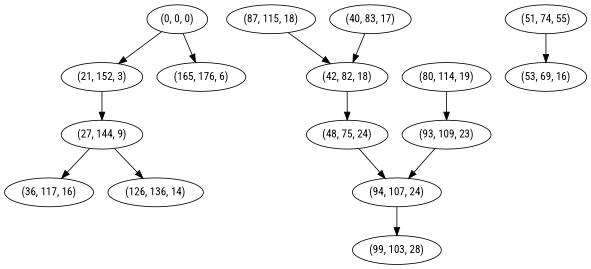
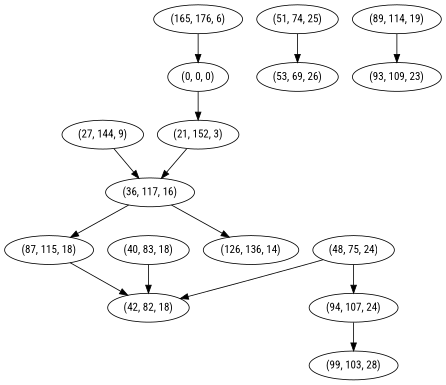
(370, 19) -> (148, 250)
(546, 19) -> (298, 19)
(188, 44) -> (198, 44)
(447, 77) -> (397, 19)
(546, 77) -> (298, 77)
(102, 102) -> (177, 160)
(347, 102) -> (256, 278)
(126, 160) -> (197, 219)
(424, 160) -> none
none -> (103, 219)
